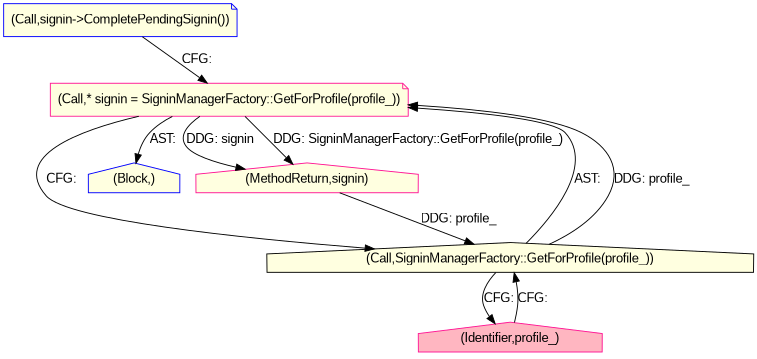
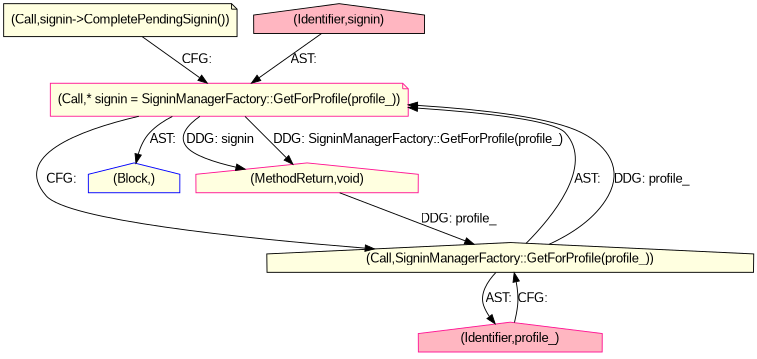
(120, 20) -> (120, 20)
none -> (339, 20)
(307, 179) -> (307, 179)
(501, 299) -> (501, 299)
